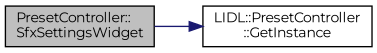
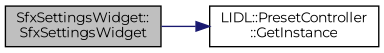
(80, 26) -> (83, 26)
